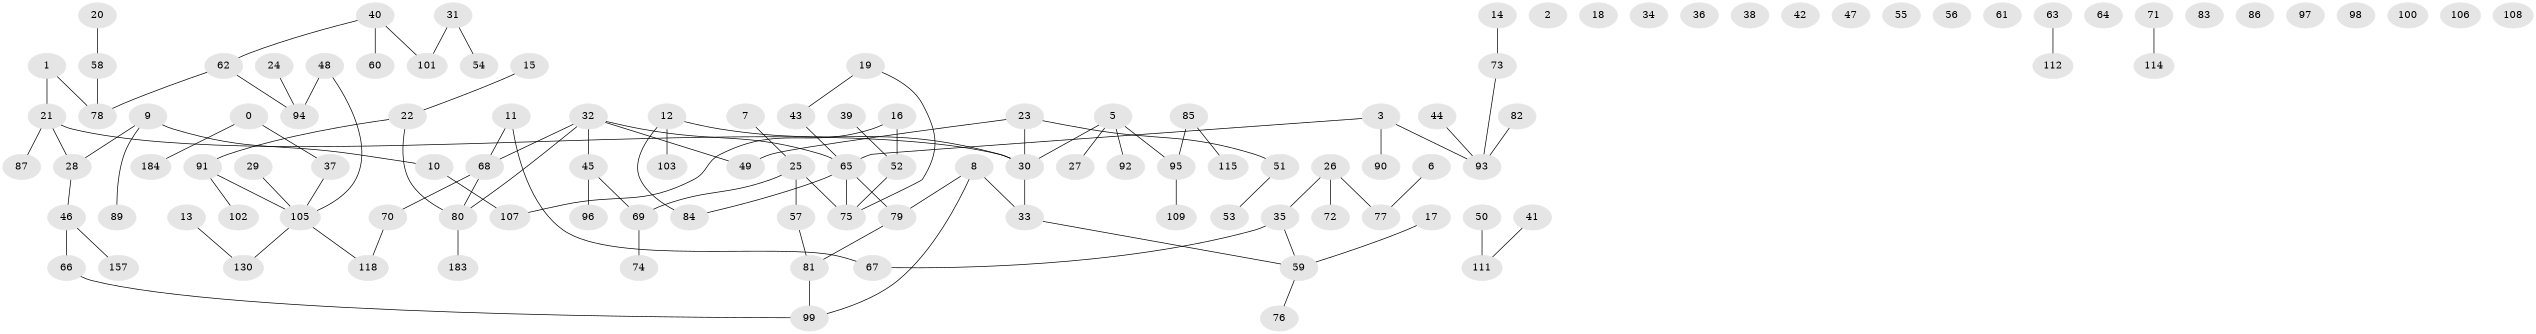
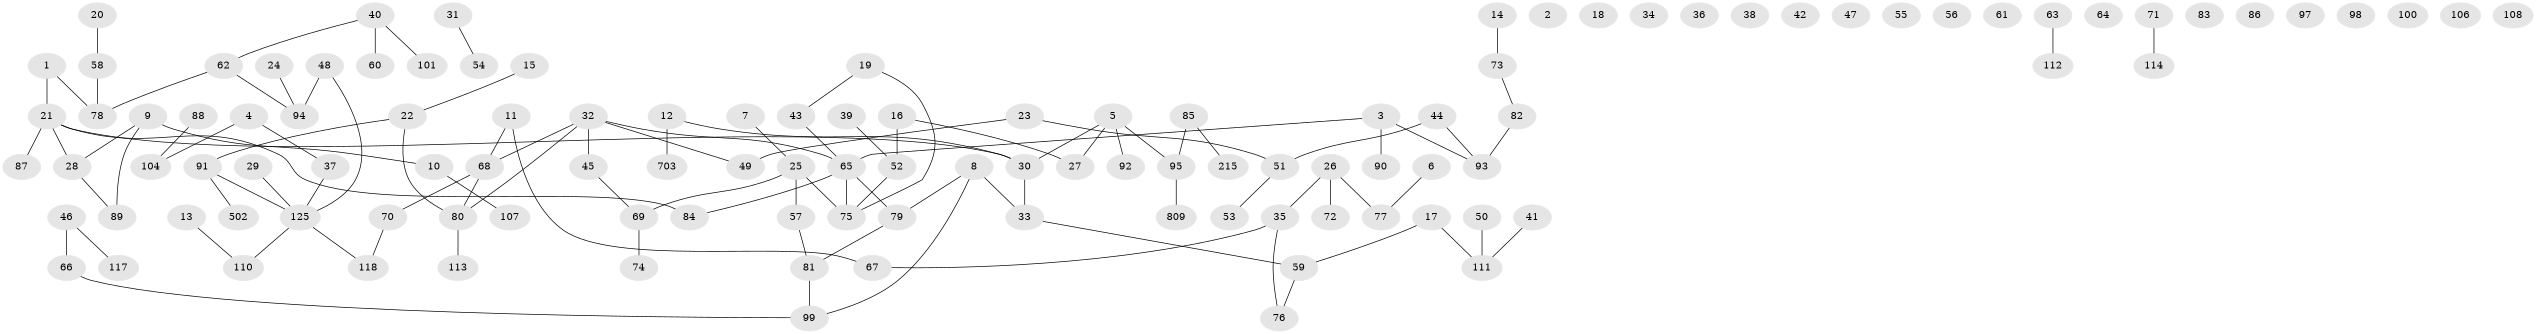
(440, 41) -> none
none -> (198, 116)
(249, 116) -> (249, 116)
(1490, 116) -> (1507, 91)
(1025, 139) -> none
none -> (1358, 141)
(151, 167) -> (151, 167)
(667, 167) -> (667, 167)
(1228, 167) -> (1228, 167)
(706, 168) -> (989, 136)
(638, 174) -> (361, 192)
(69, 192) -> (95, 192)
(238, 217) -> (238, 217)
(300, 217) -> (300, 217)
(588, 217) -> none
(1176, 217) -> (1176, 217)
(1289, 243) -> (1273, 268)
none -> (1457, 243)
(119, 268) -> (119, 268)
(243, 268) -> (243, 268)
(458, 268) -> (458, 268)
